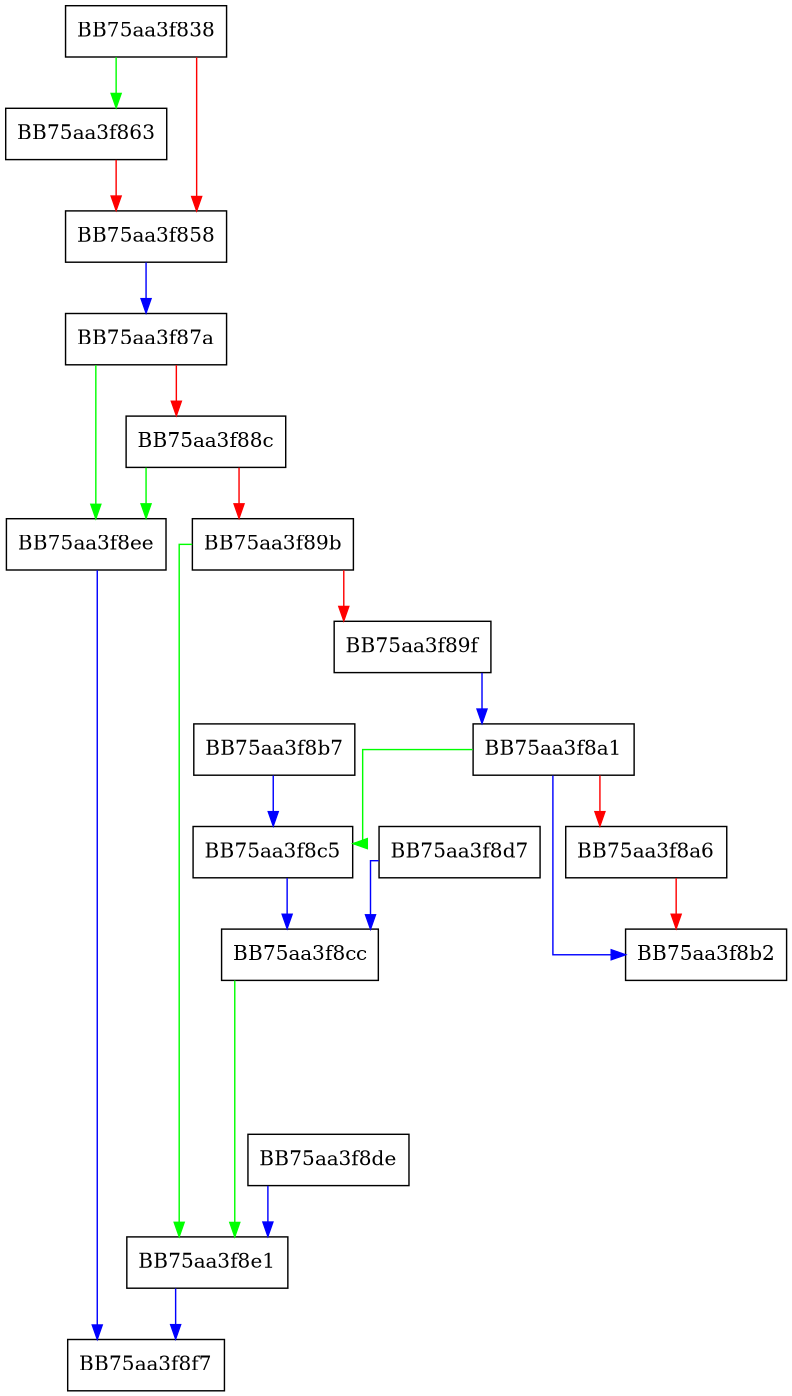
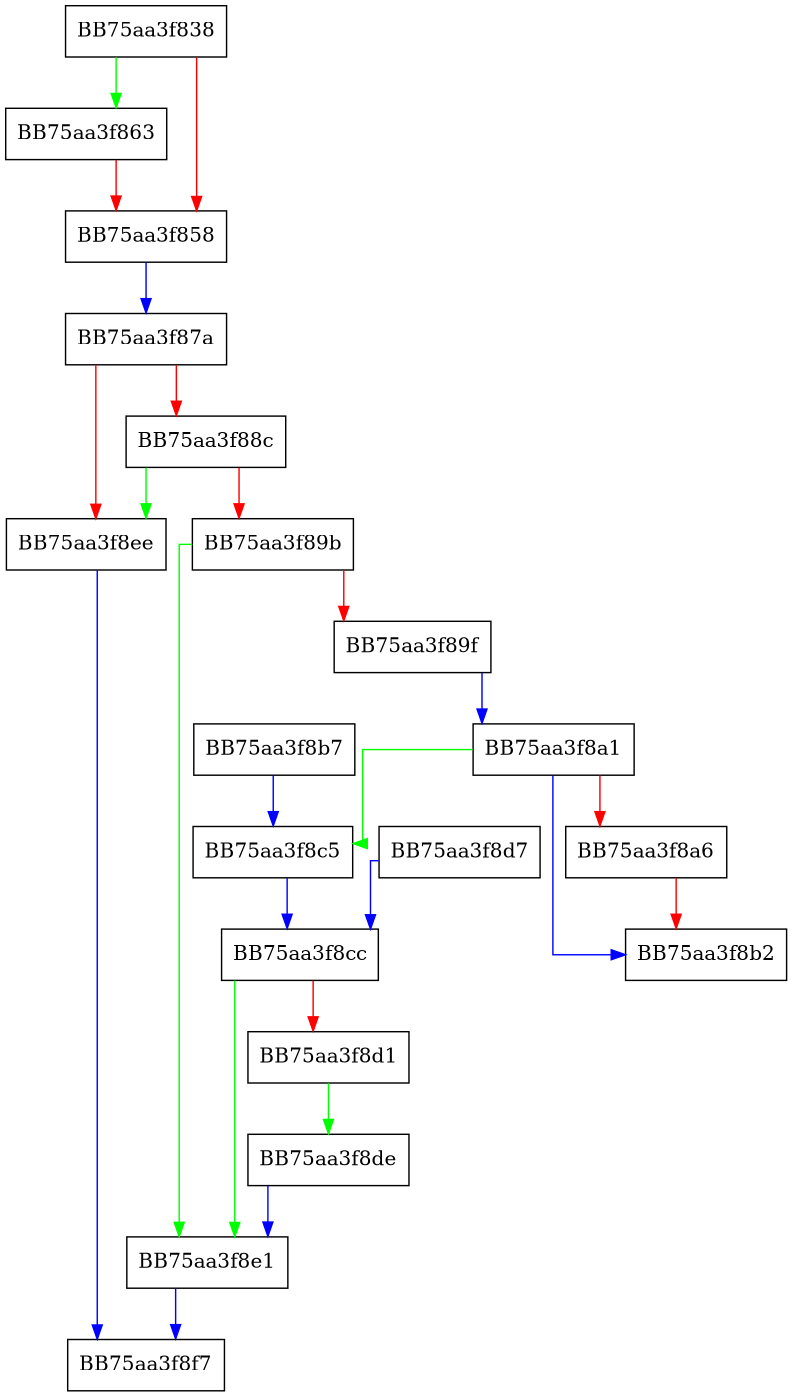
(96, 435) -> (96, 435)
none -> (328, 1057)
